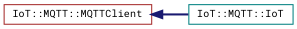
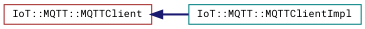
(241, 14) -> (275, 14)
